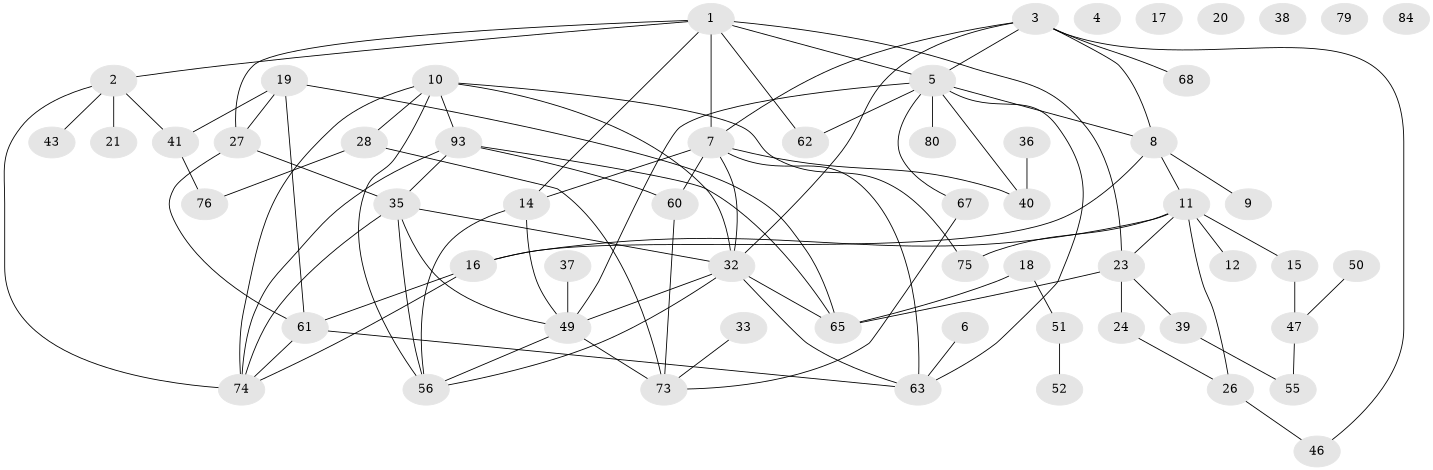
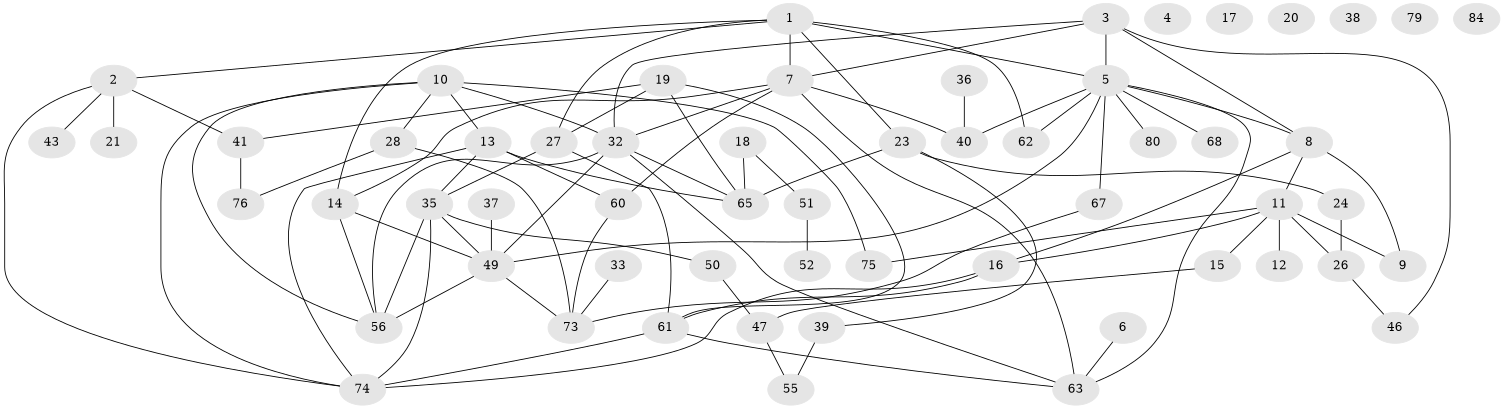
(1110, 51) -> (1160, 112)
(459, 142) -> (488, 142)
(564, 235) -> (569, 240)
(1154, 235) -> (1335, 232)
